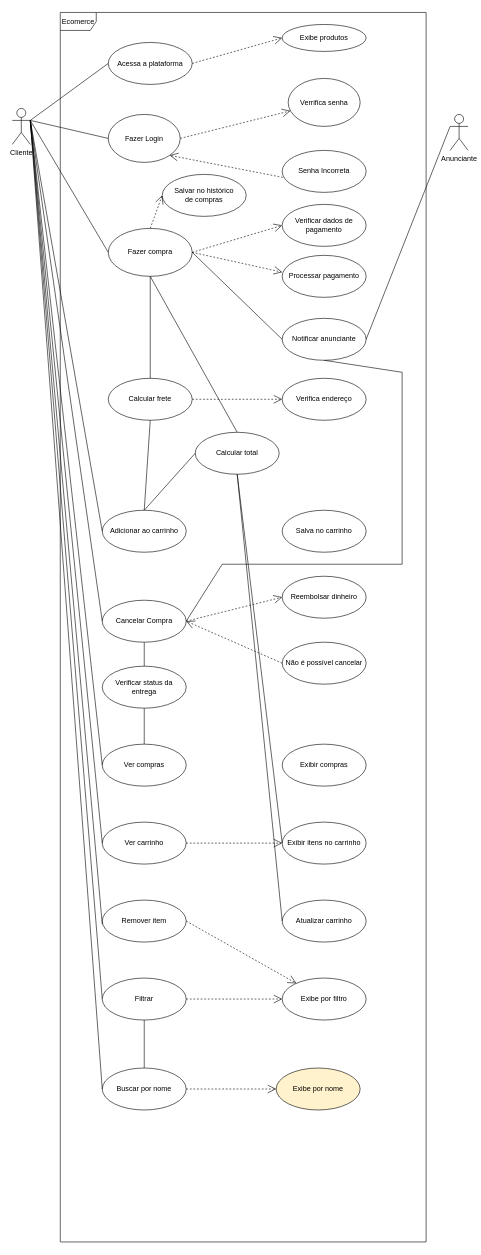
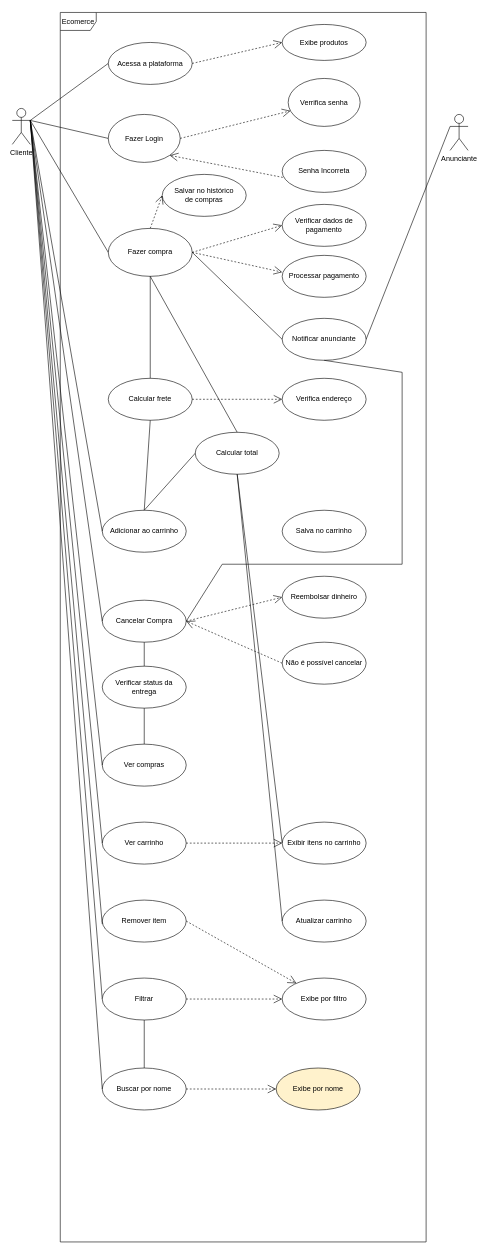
(324, 38) -> (324, 42)
(324, 765) -> none
